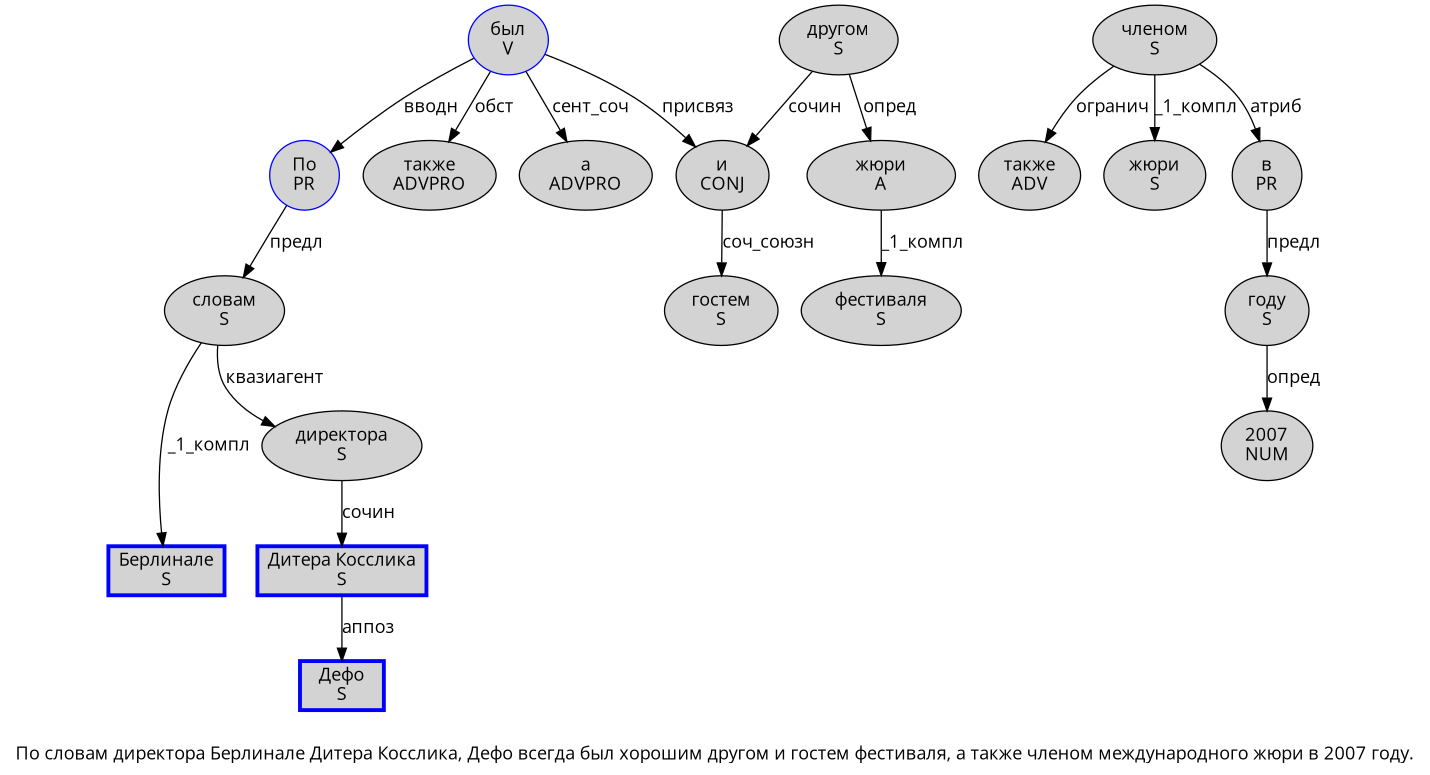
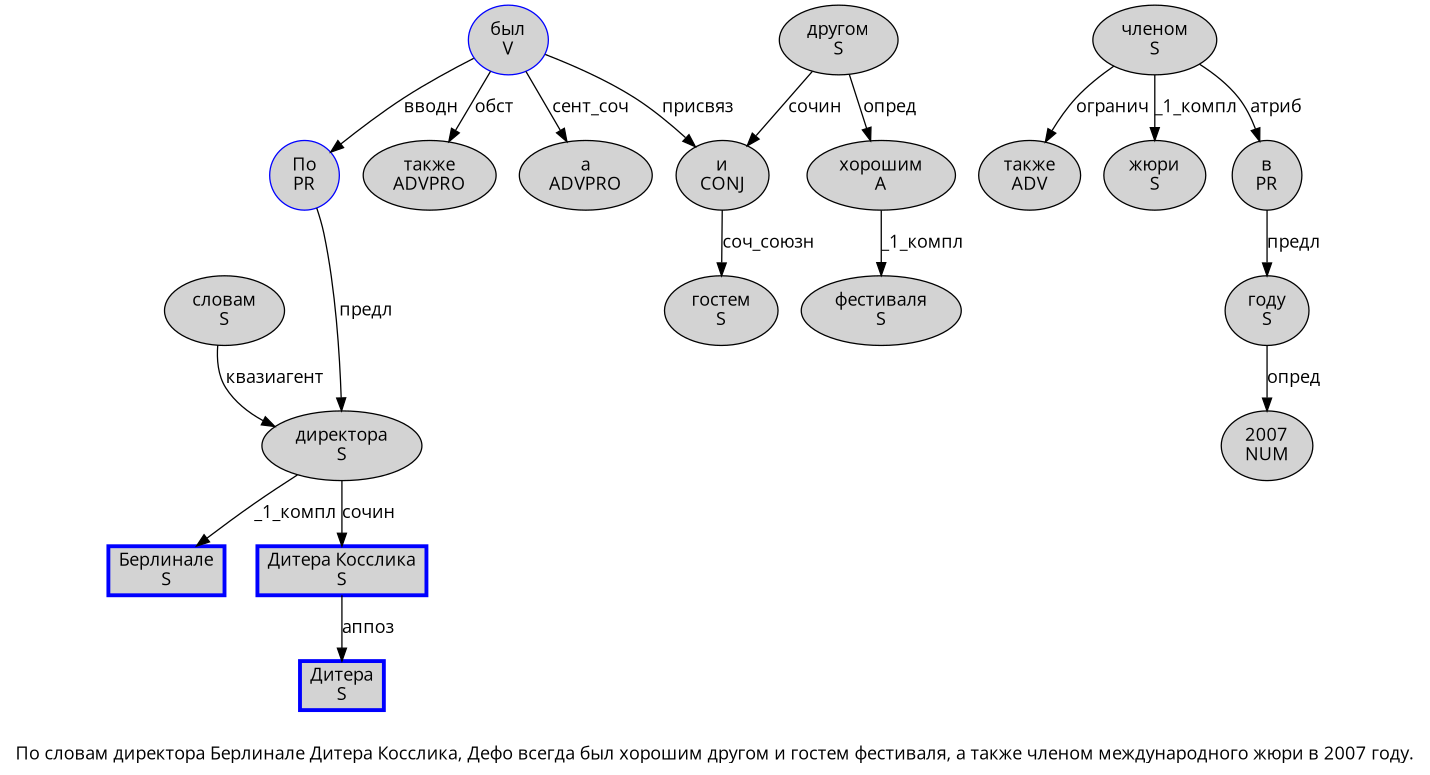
(881, 175) -> (881, 175)
(268, 236) -> (334, 302)
(163, 434) -> (251, 506)
(342, 686) -> (342, 686)
